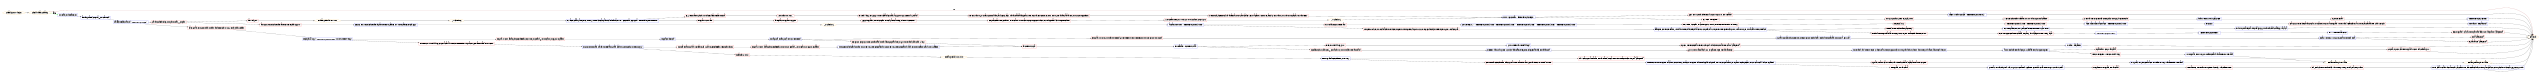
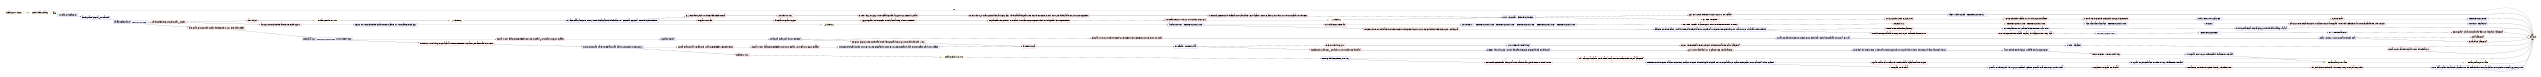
(2106, 50) -> none
